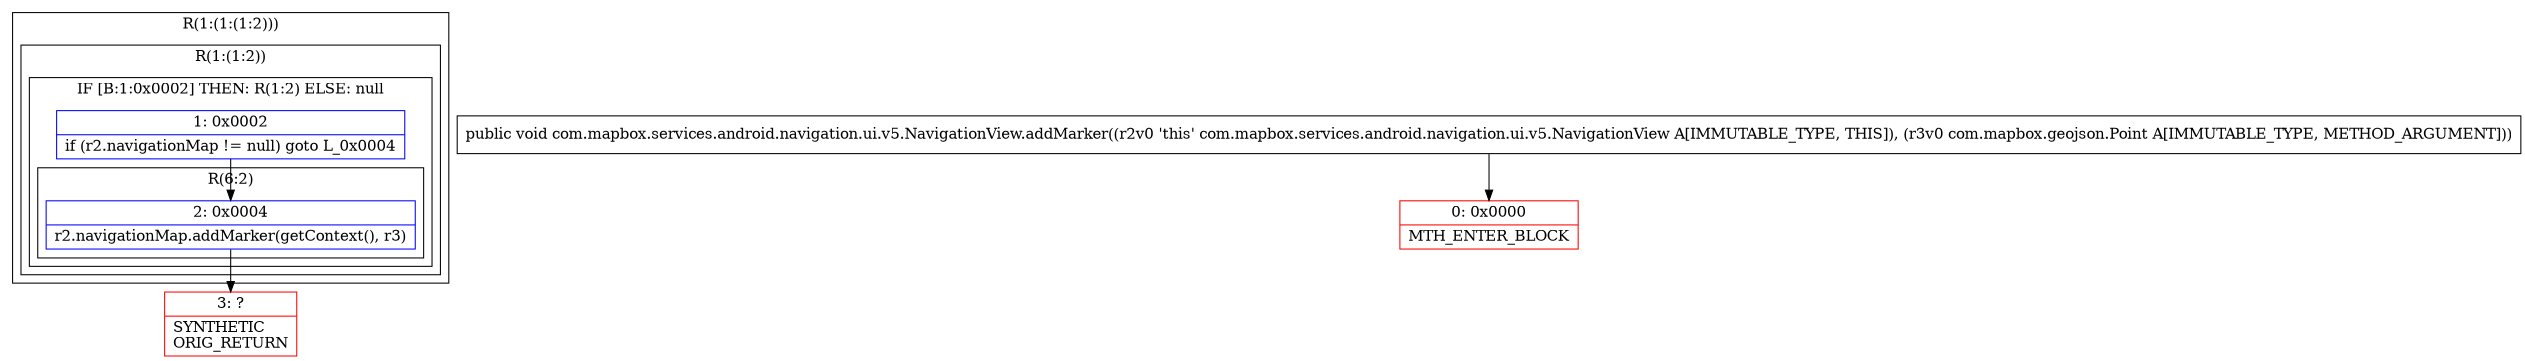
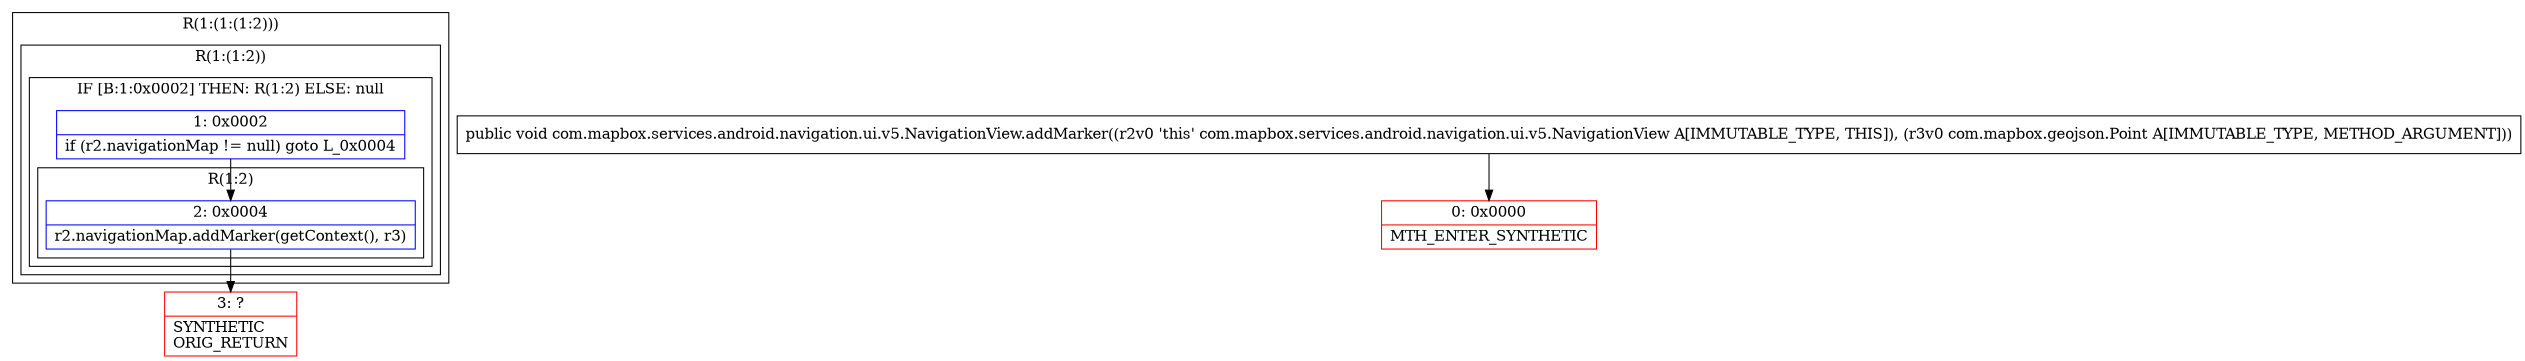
(231, 180) -> (231, 180)
(1489, 236) -> (1489, 236)
